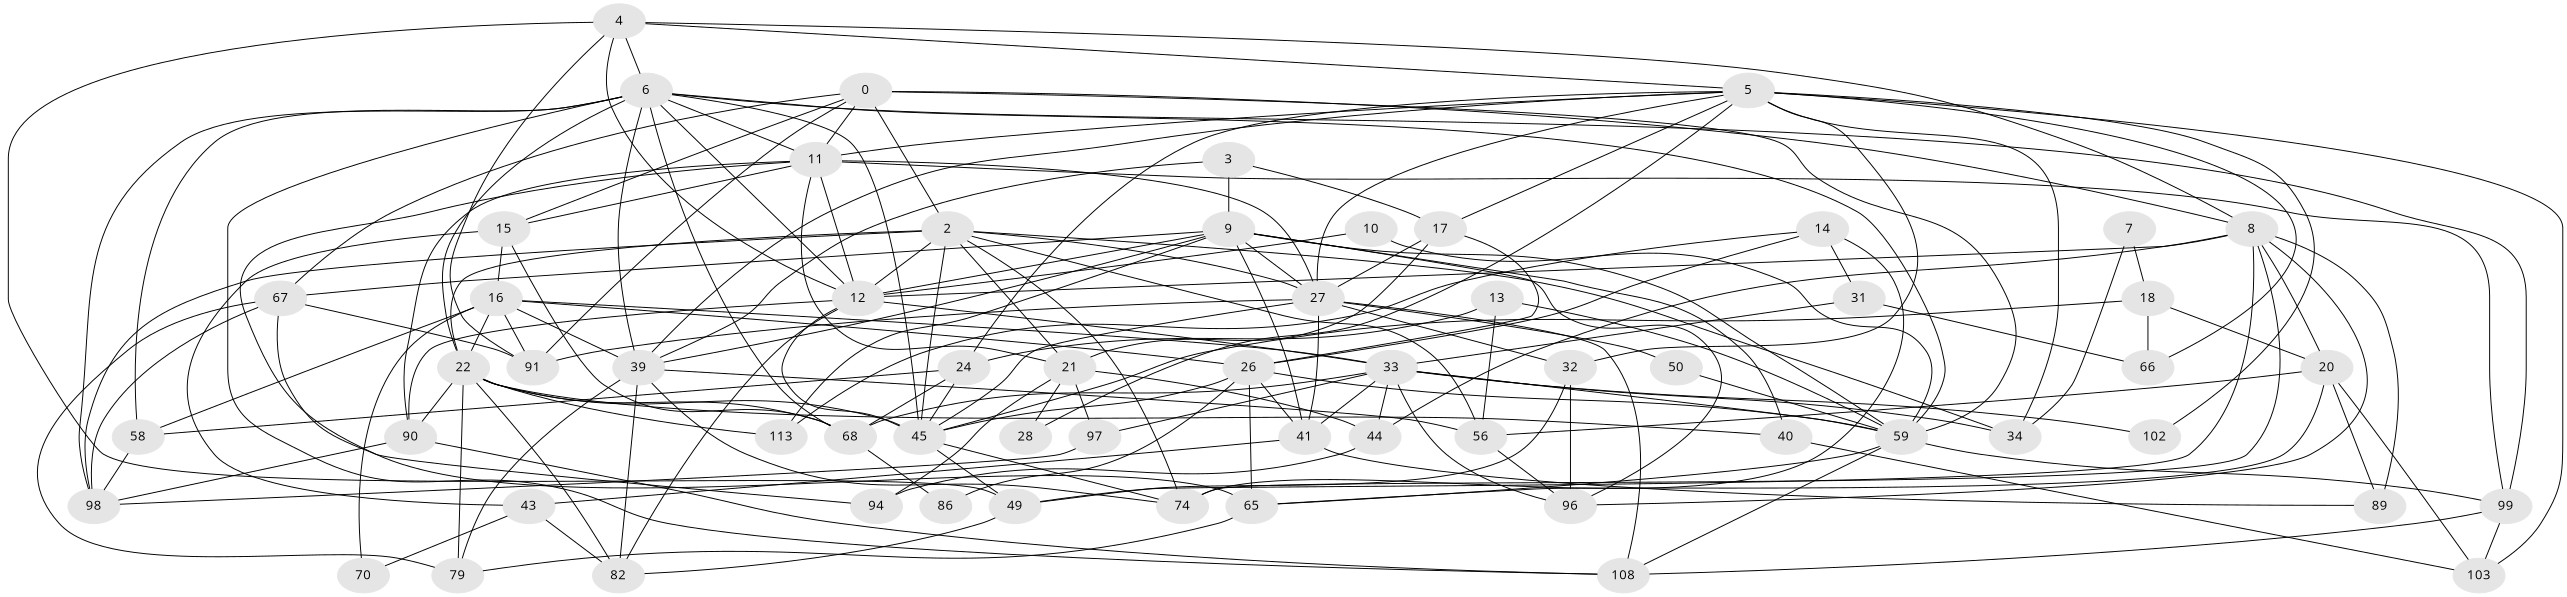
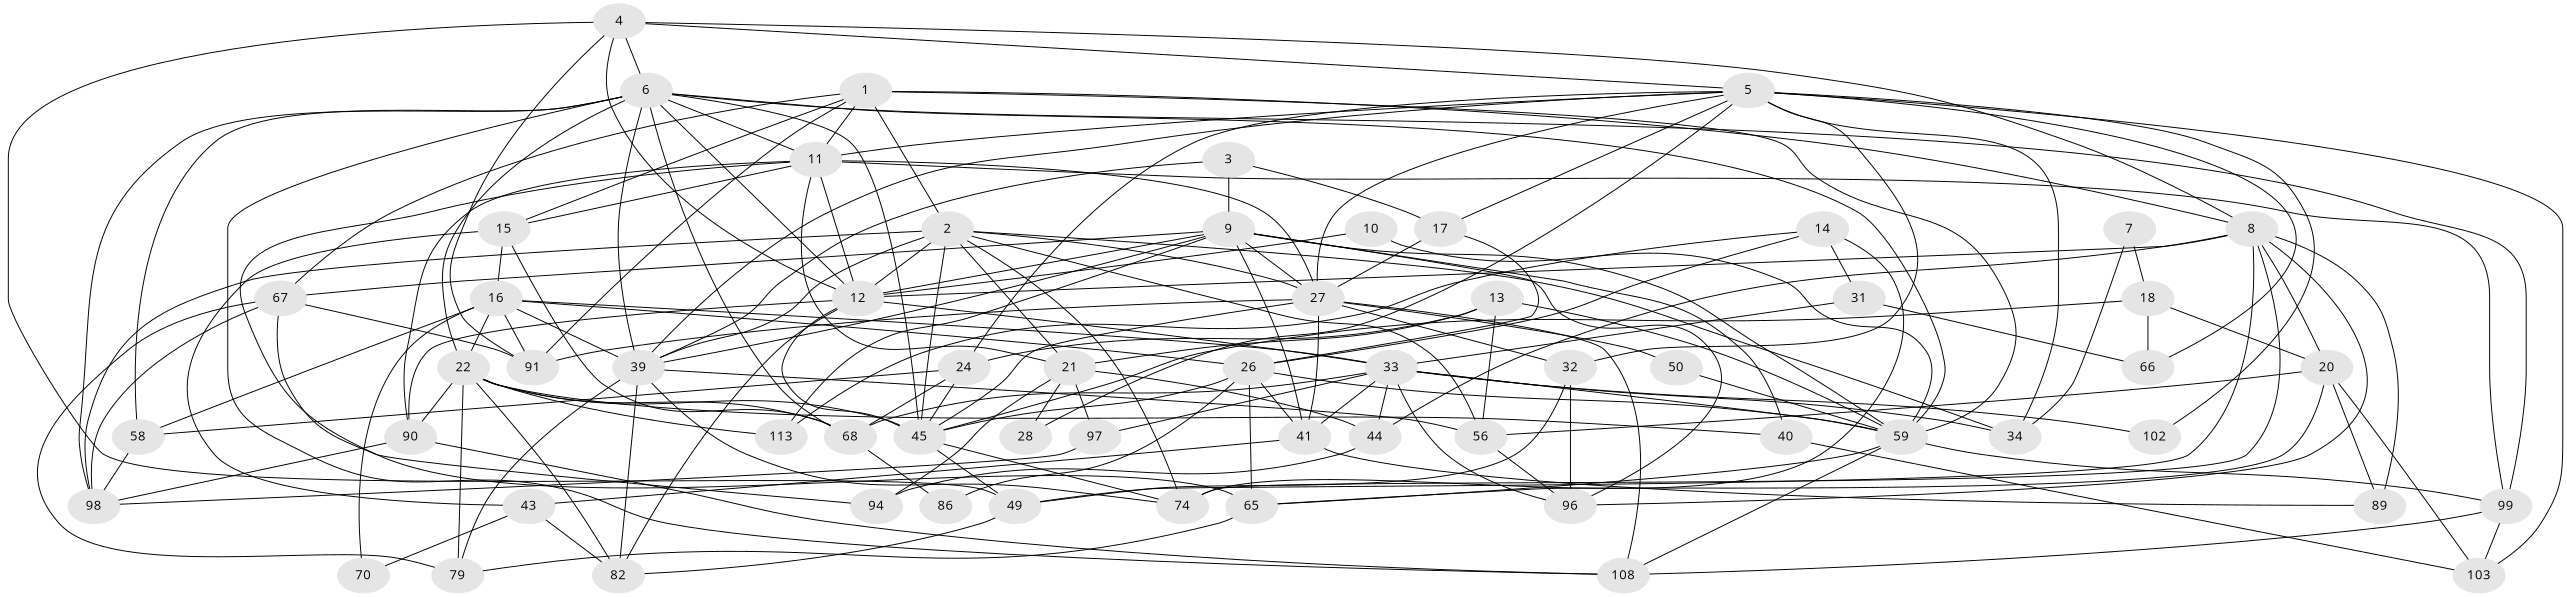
(866, 90) -> (866, 90)
(533, 259) -> (843, 271)
(1274, 339) -> (1191, 349)
